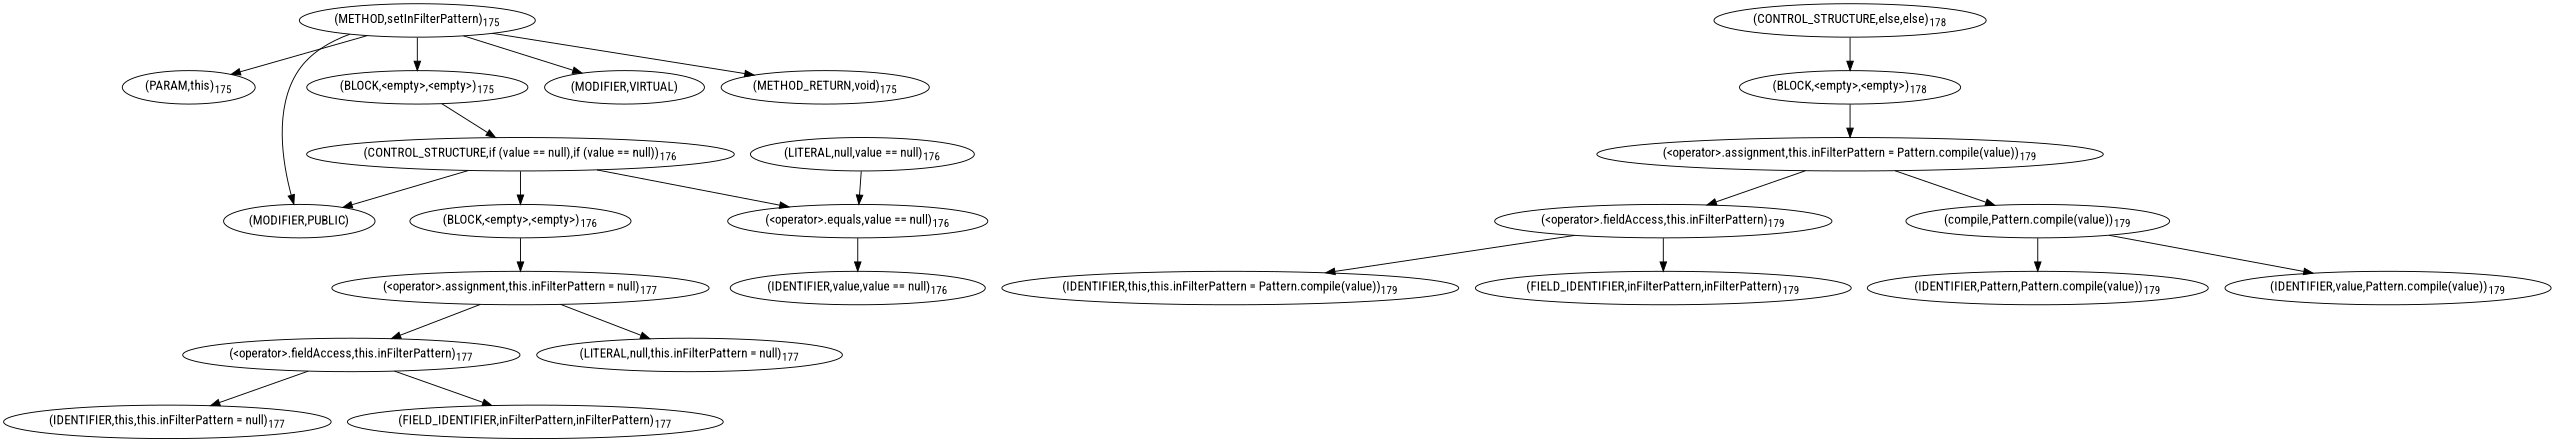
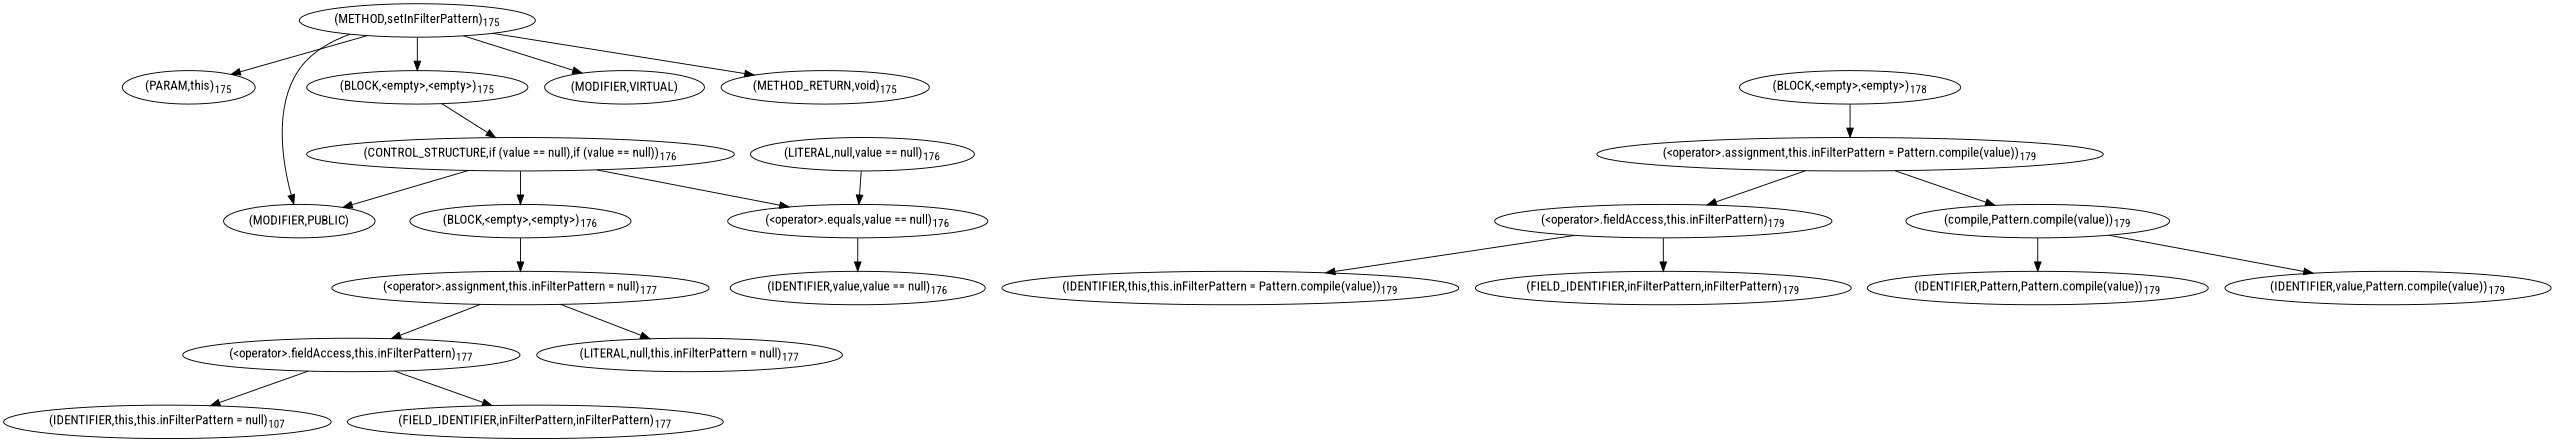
(1850, 20) -> none
(277, 420) -> (277, 420)
